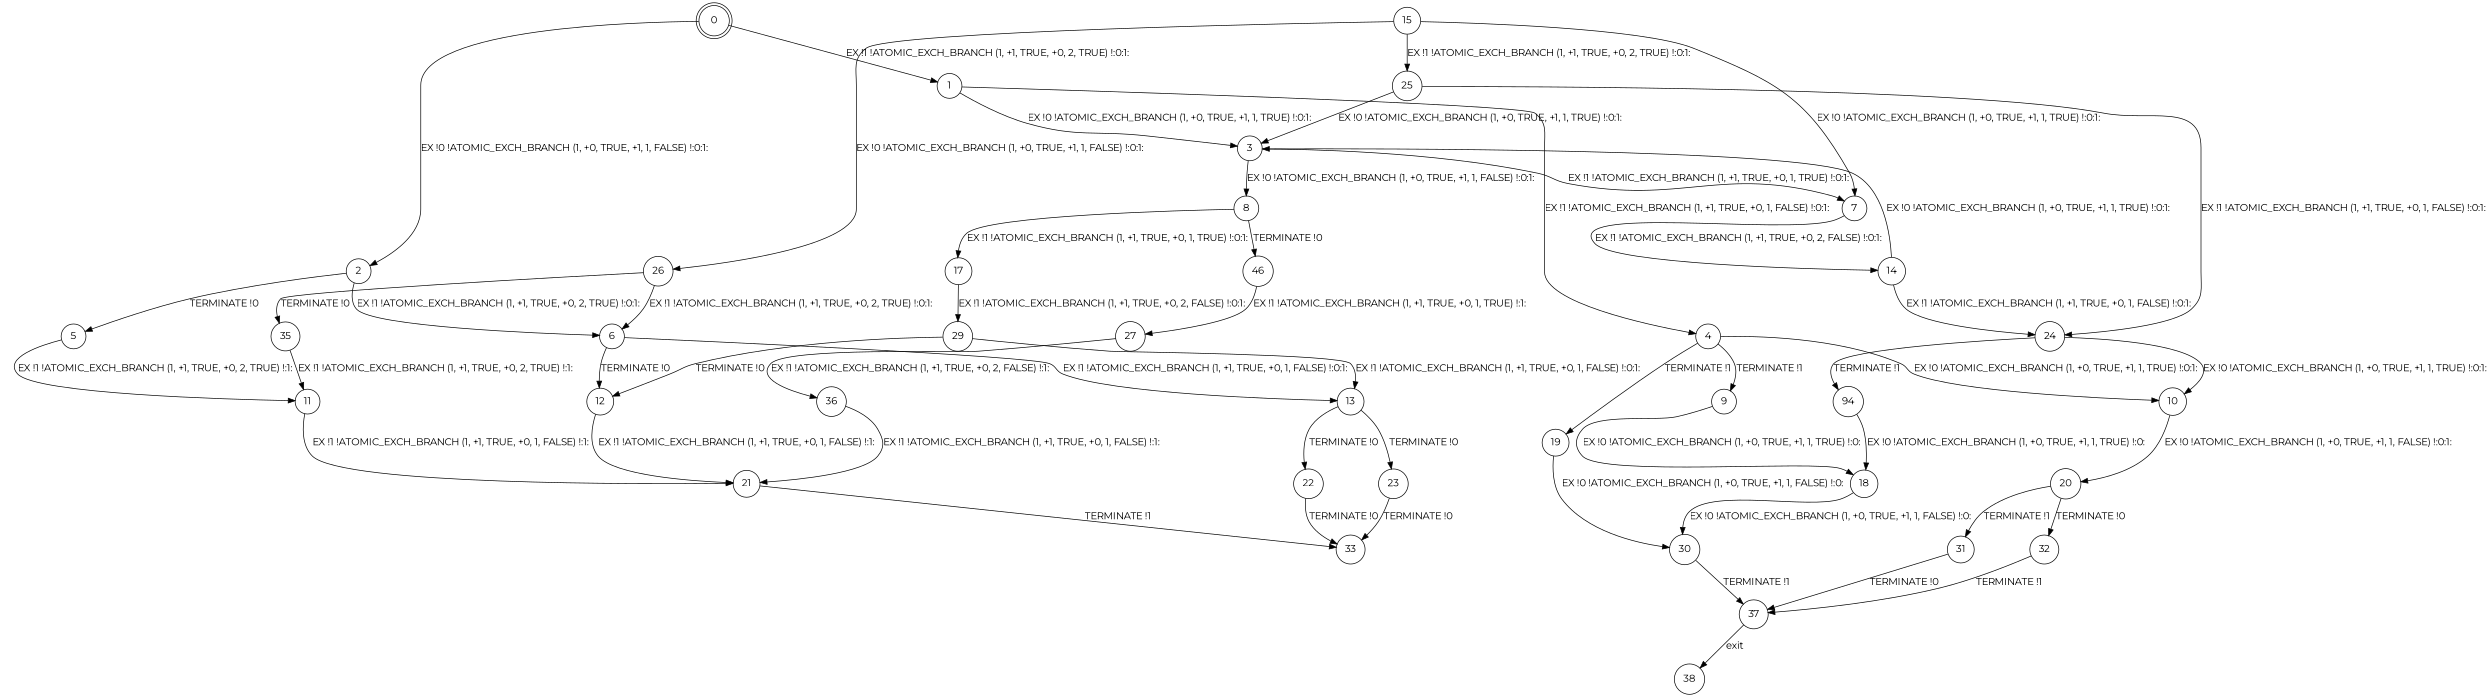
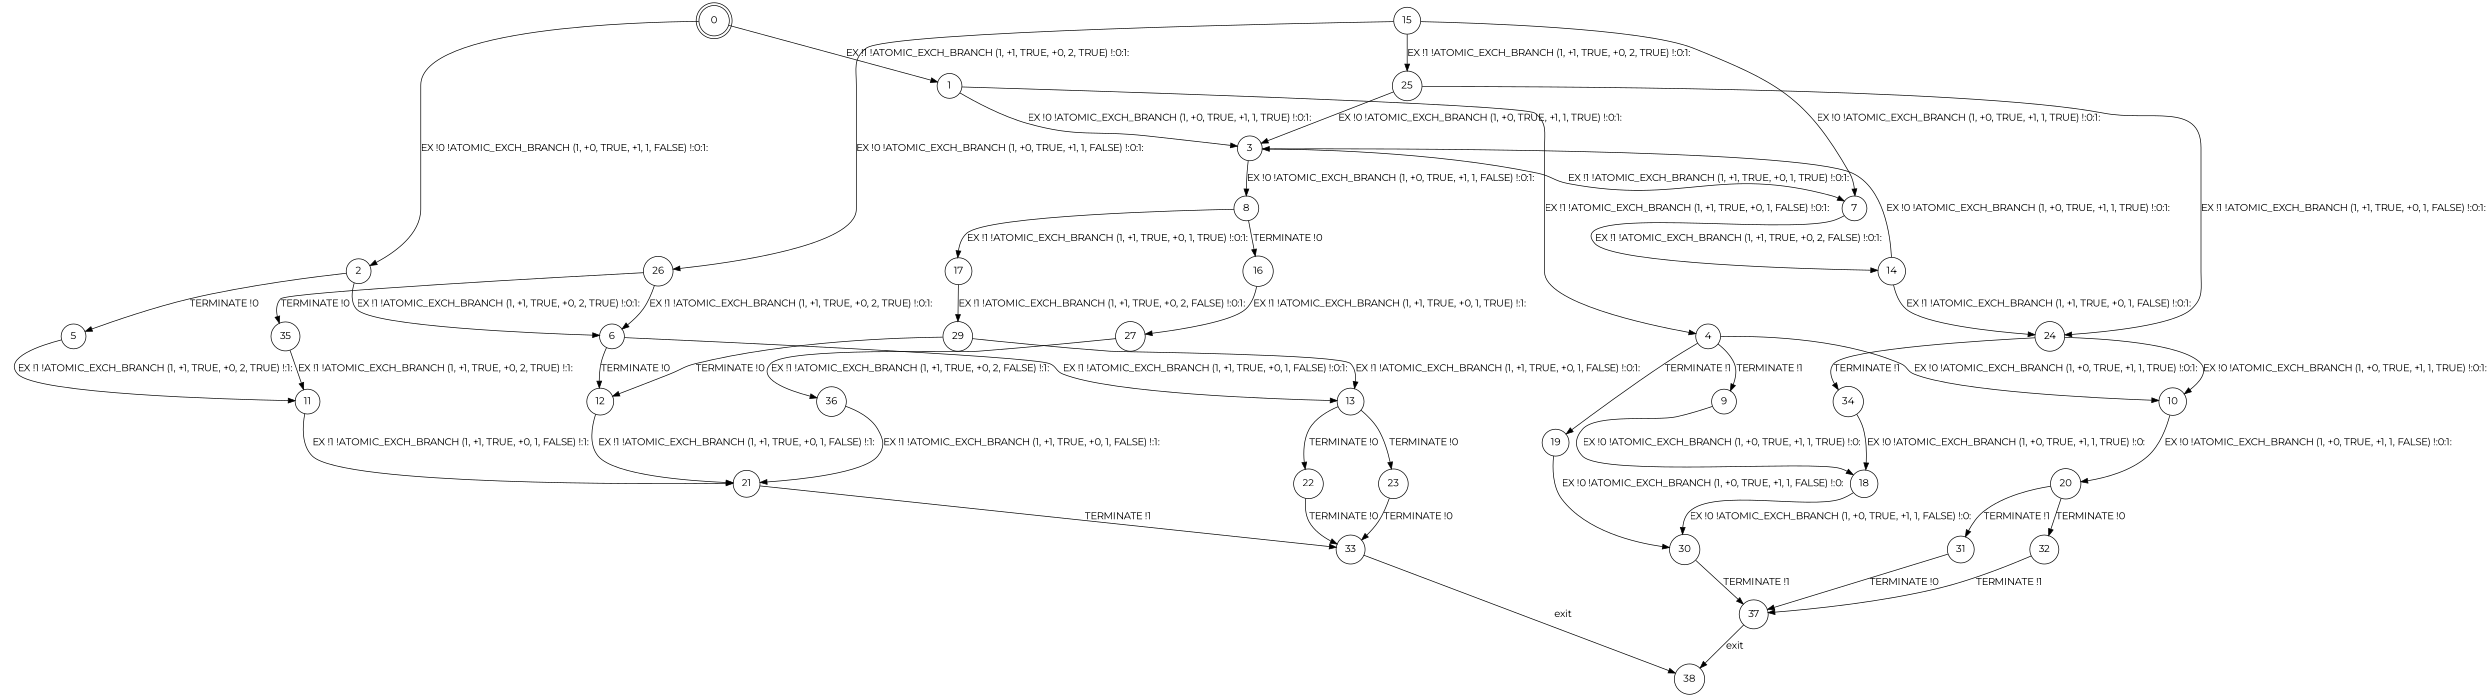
(1258, 271) -> (1258, 271)
(1848, 402) -> (1848, 402)
none -> (1516, 613)
